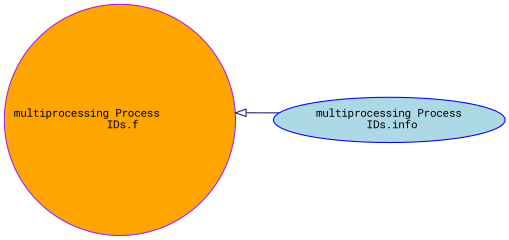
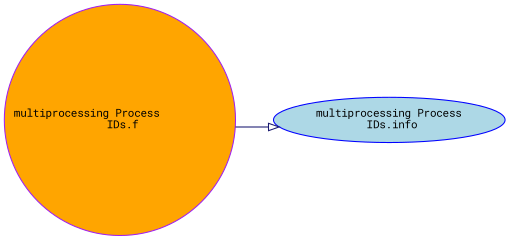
(263, 113) -> (252, 127)
